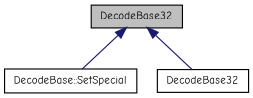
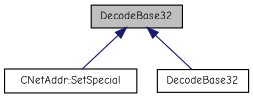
(71, 81) -> (71, 81)
